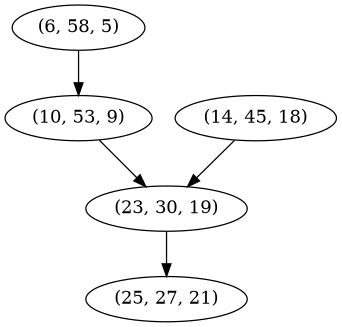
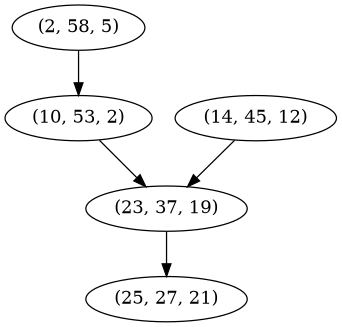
(79, 28) -> (79, 28)
(79, 118) -> (79, 118)
(256, 118) -> (256, 118)
(167, 209) -> (167, 209)
